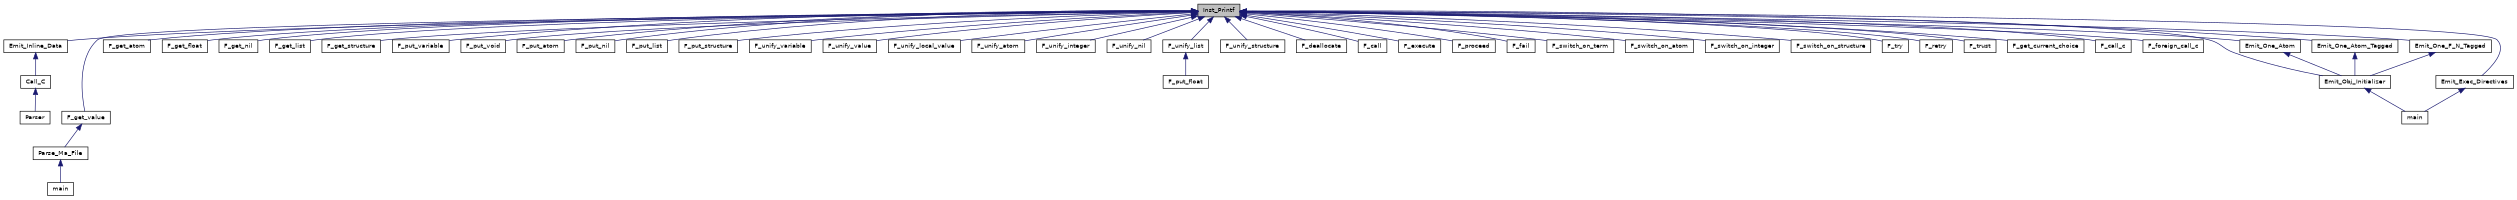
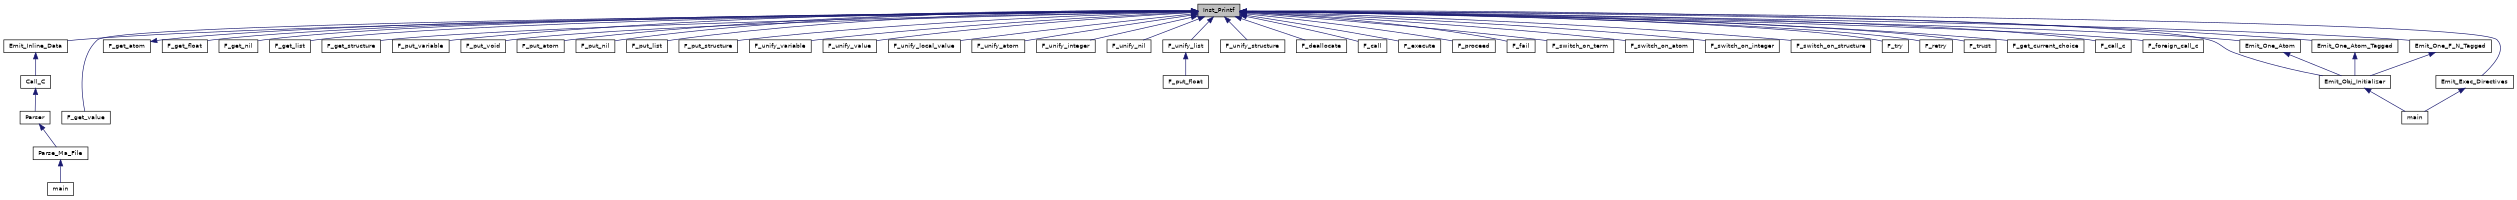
(669, 18) -> (677, 18)
(71, 138) -> (50, 138)
